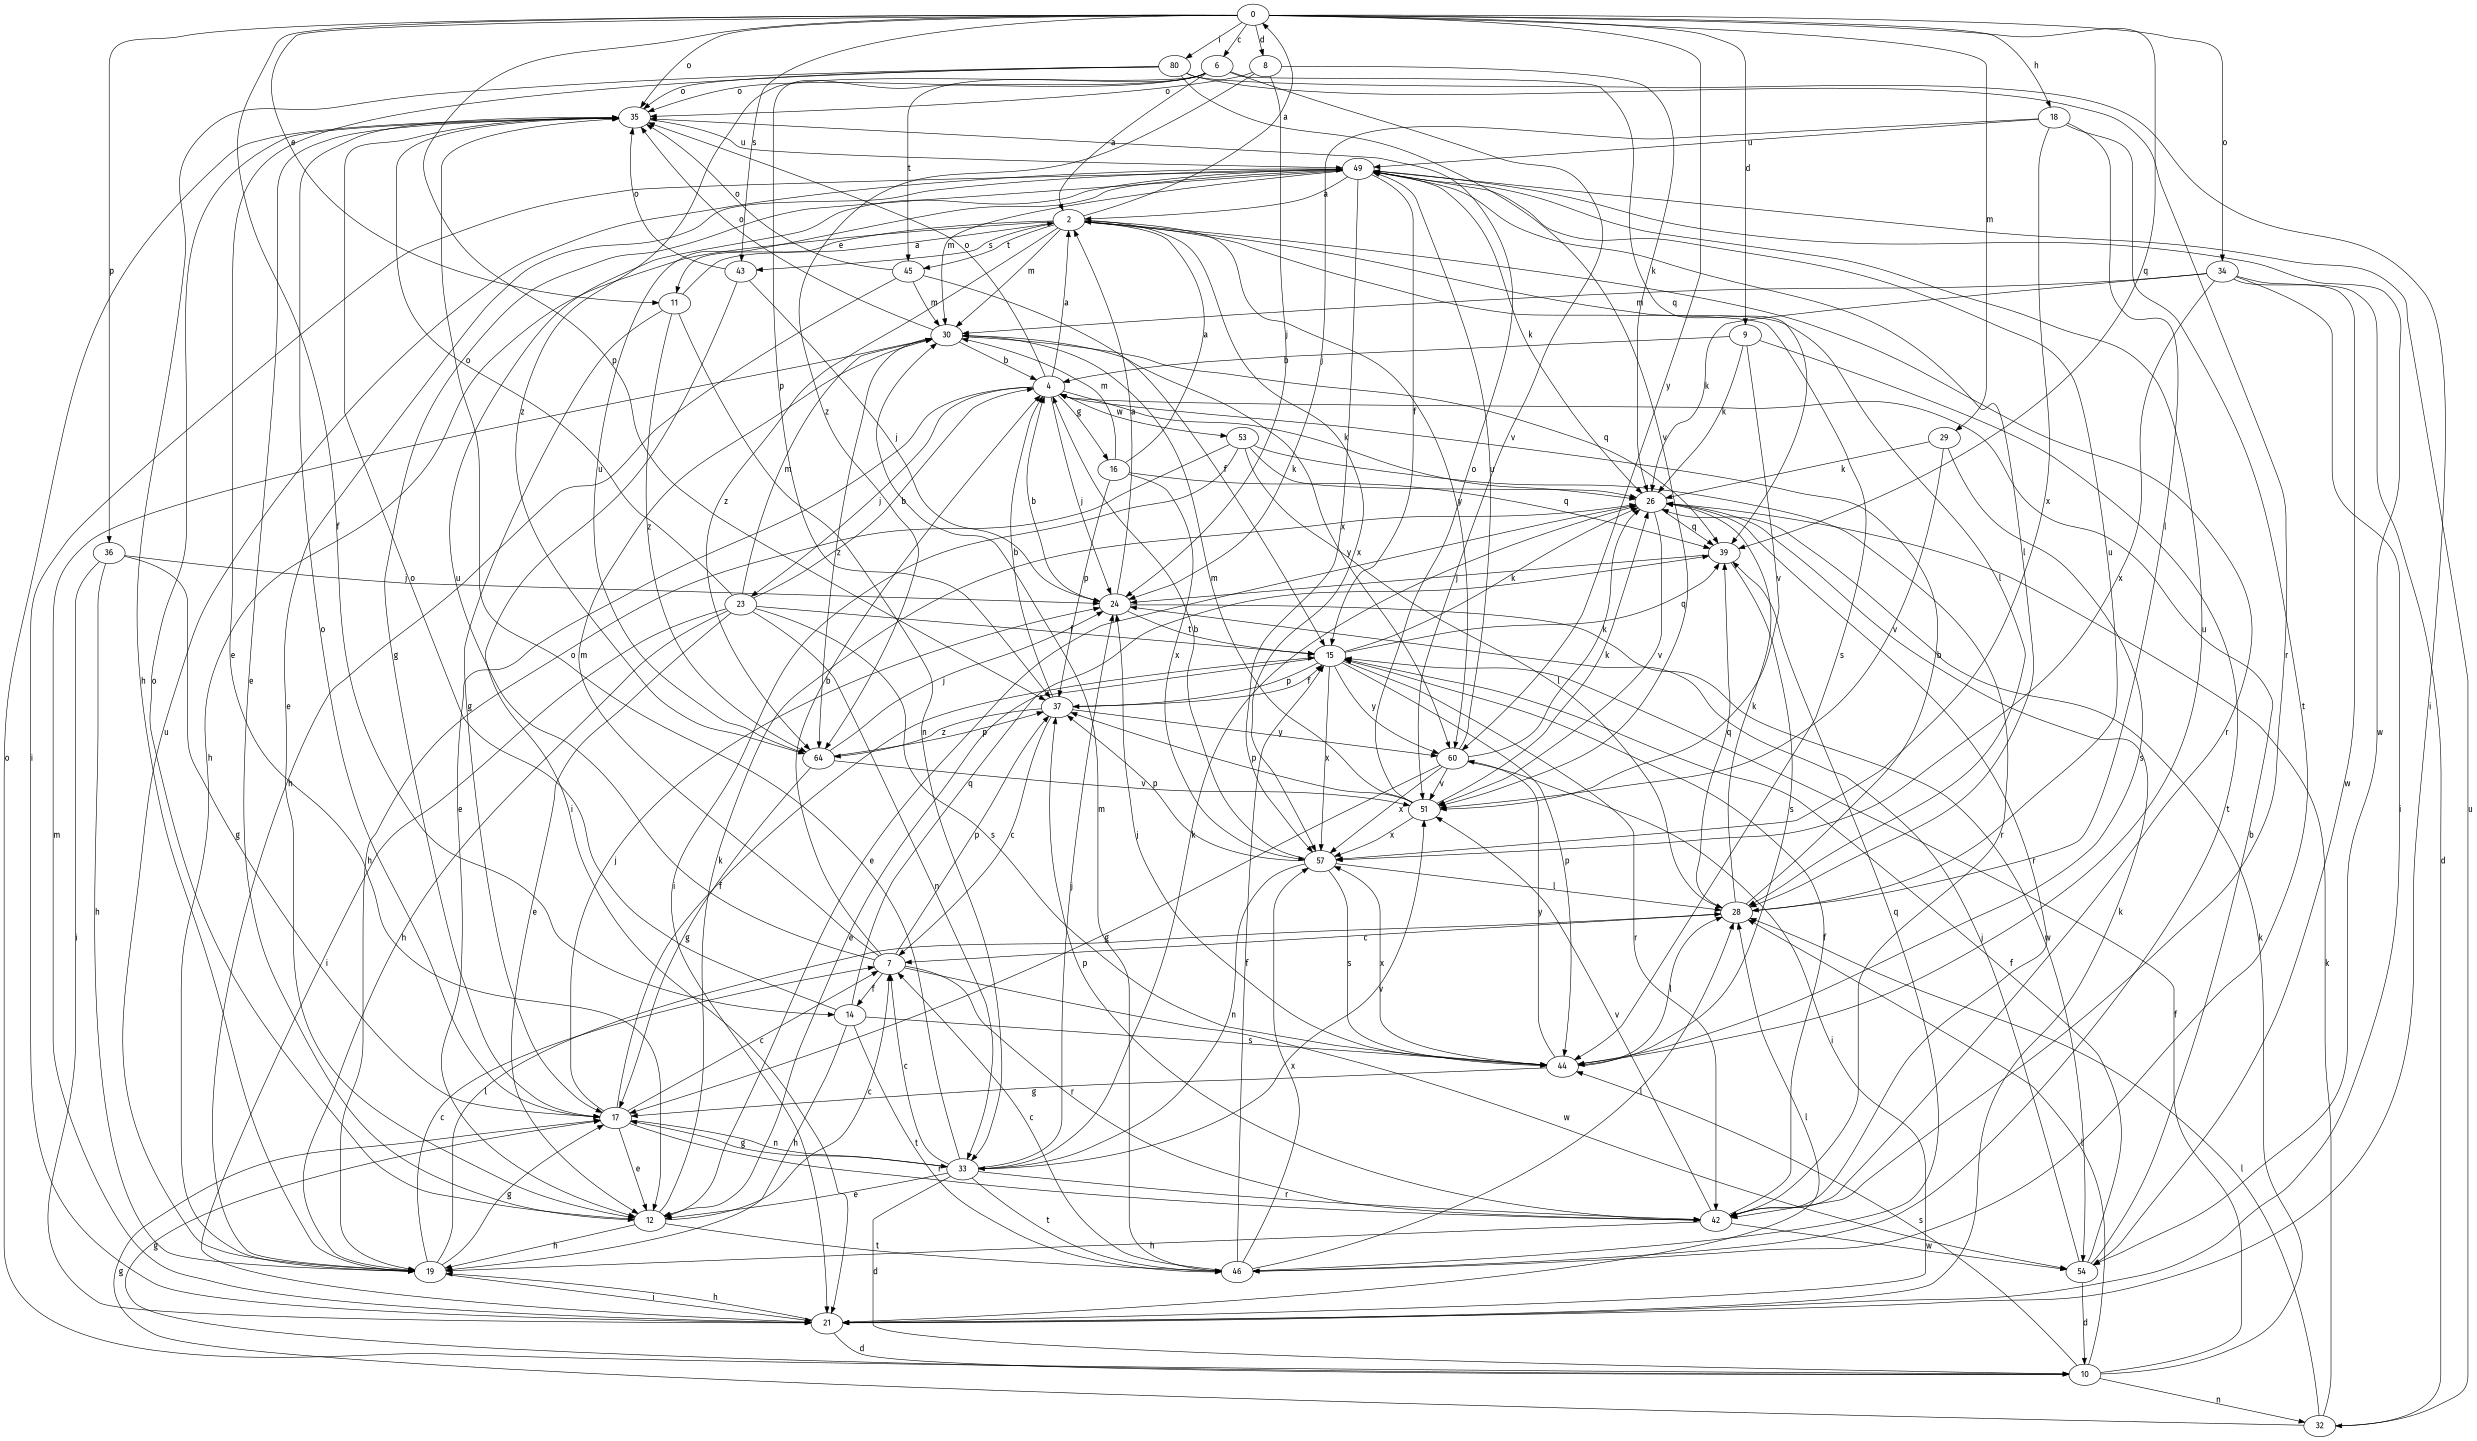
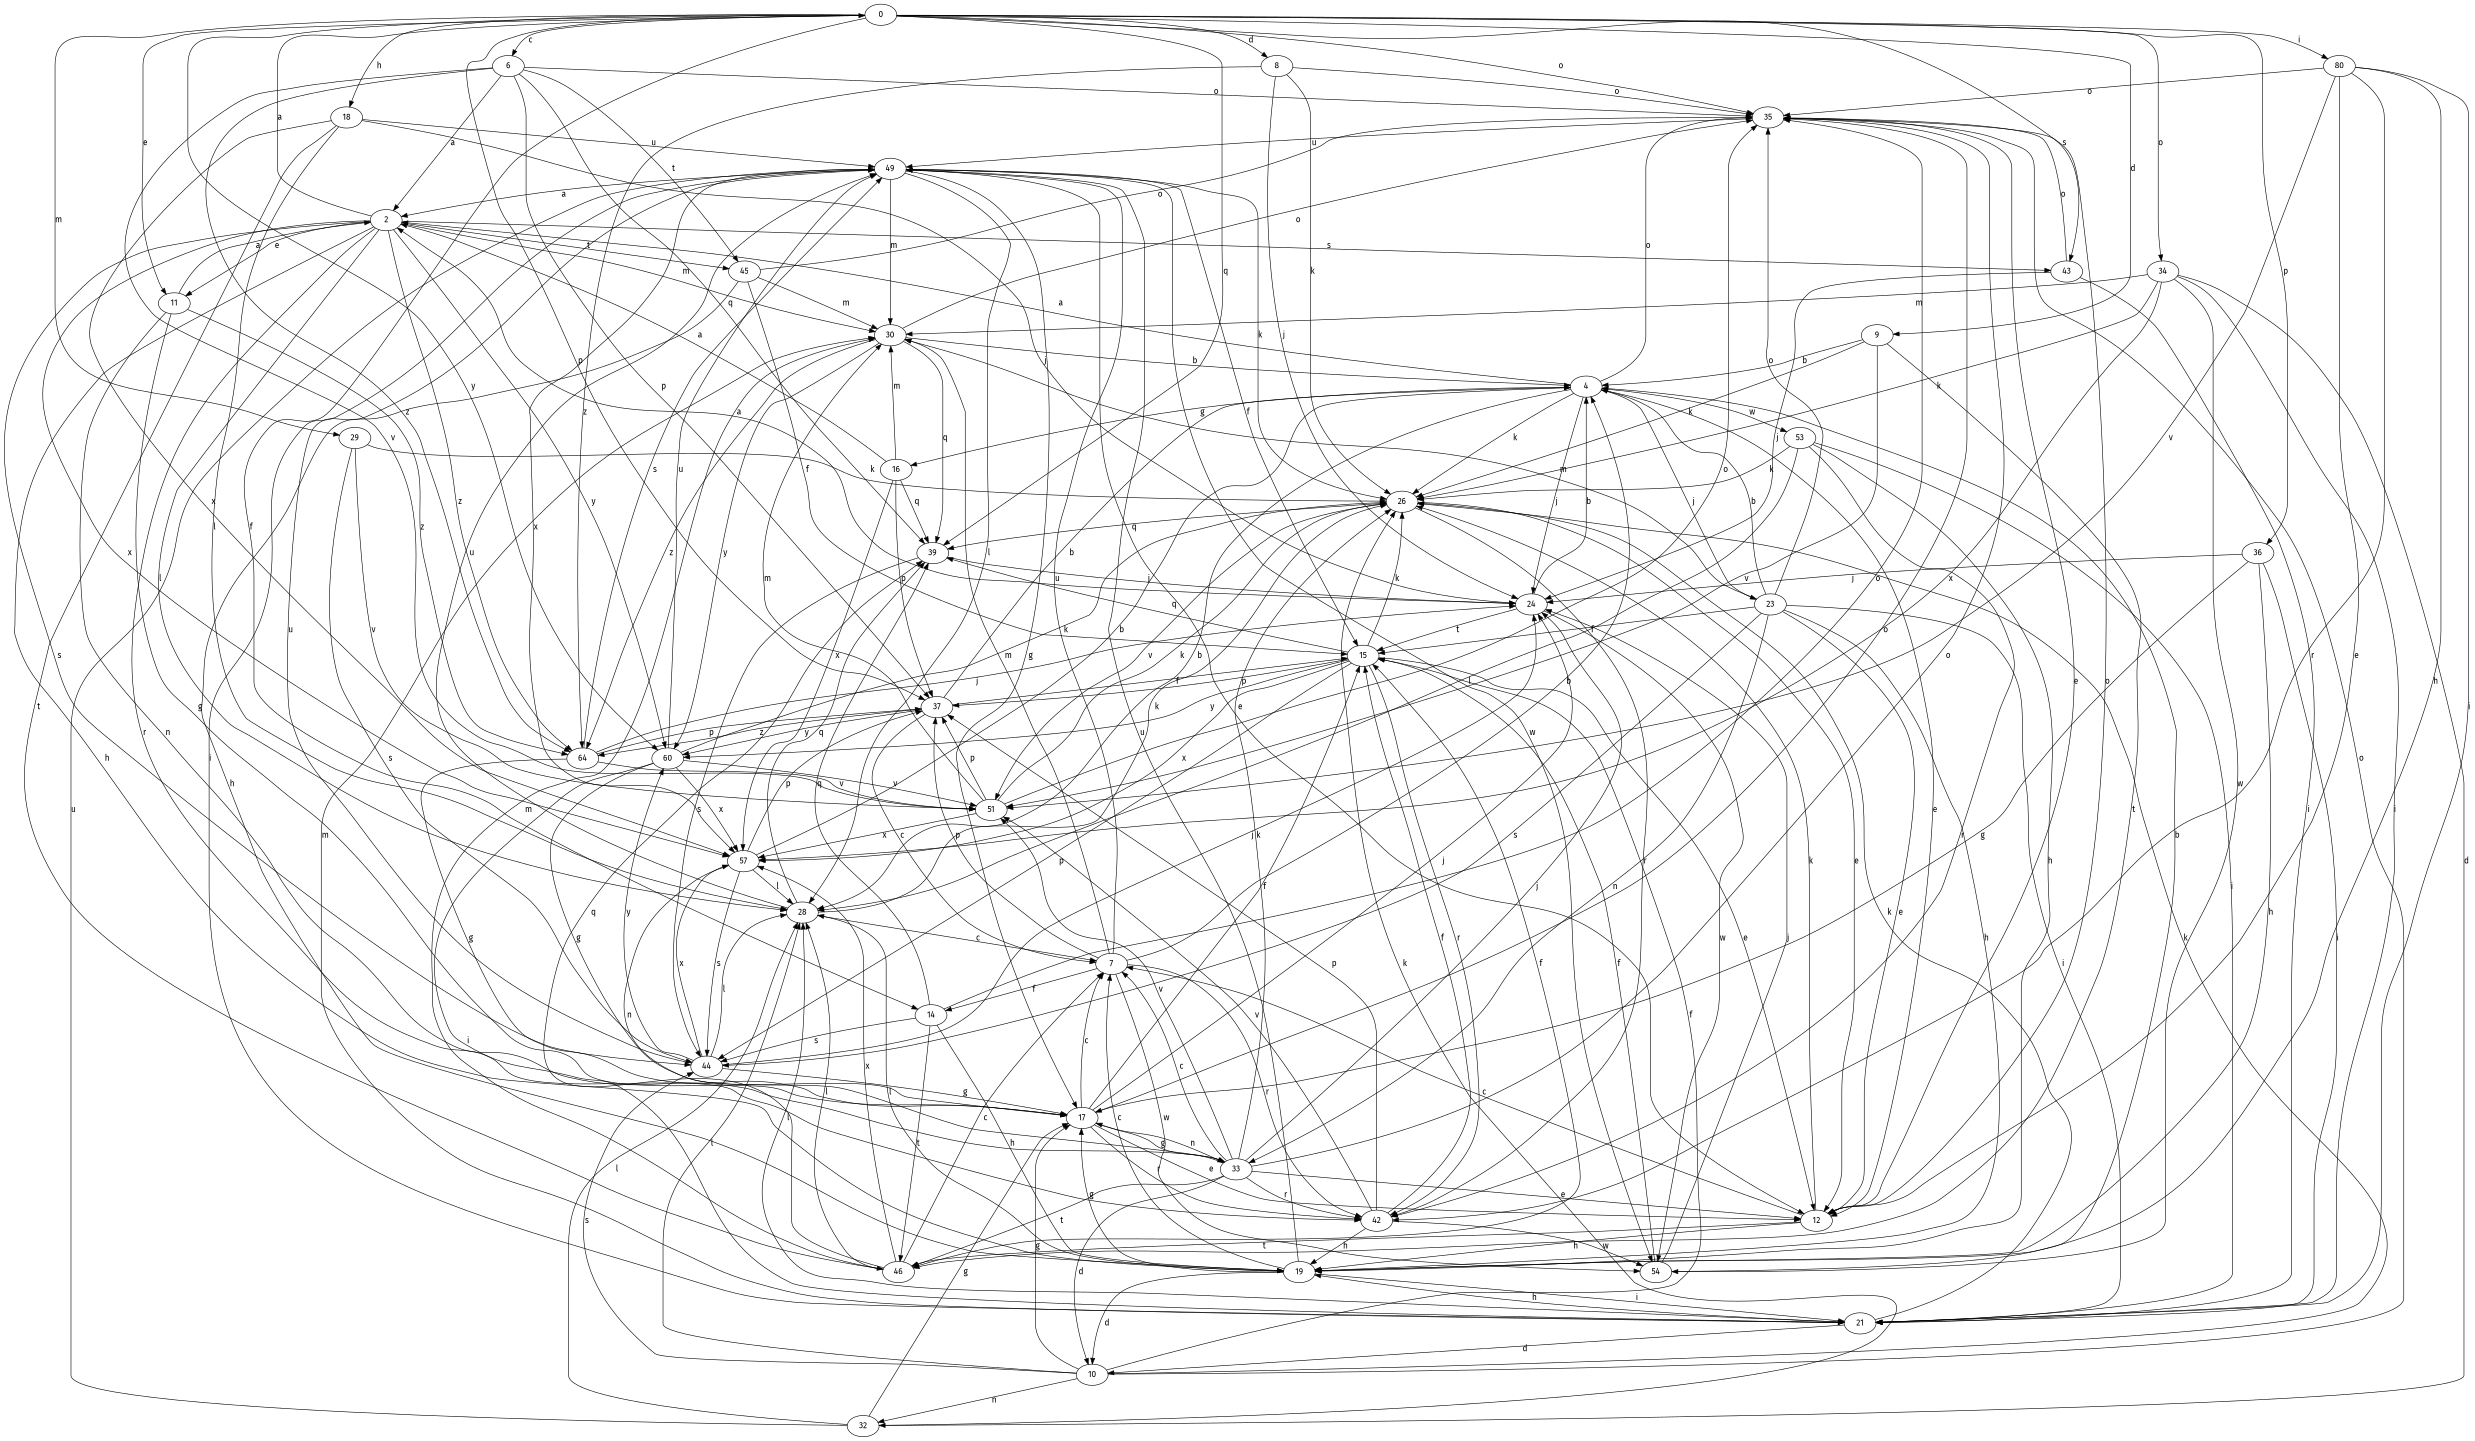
(601, 470) -> (655, 470)
(1711, 476) -> (1198, 641)
(2083, 1320) -> (1164, 1279)
